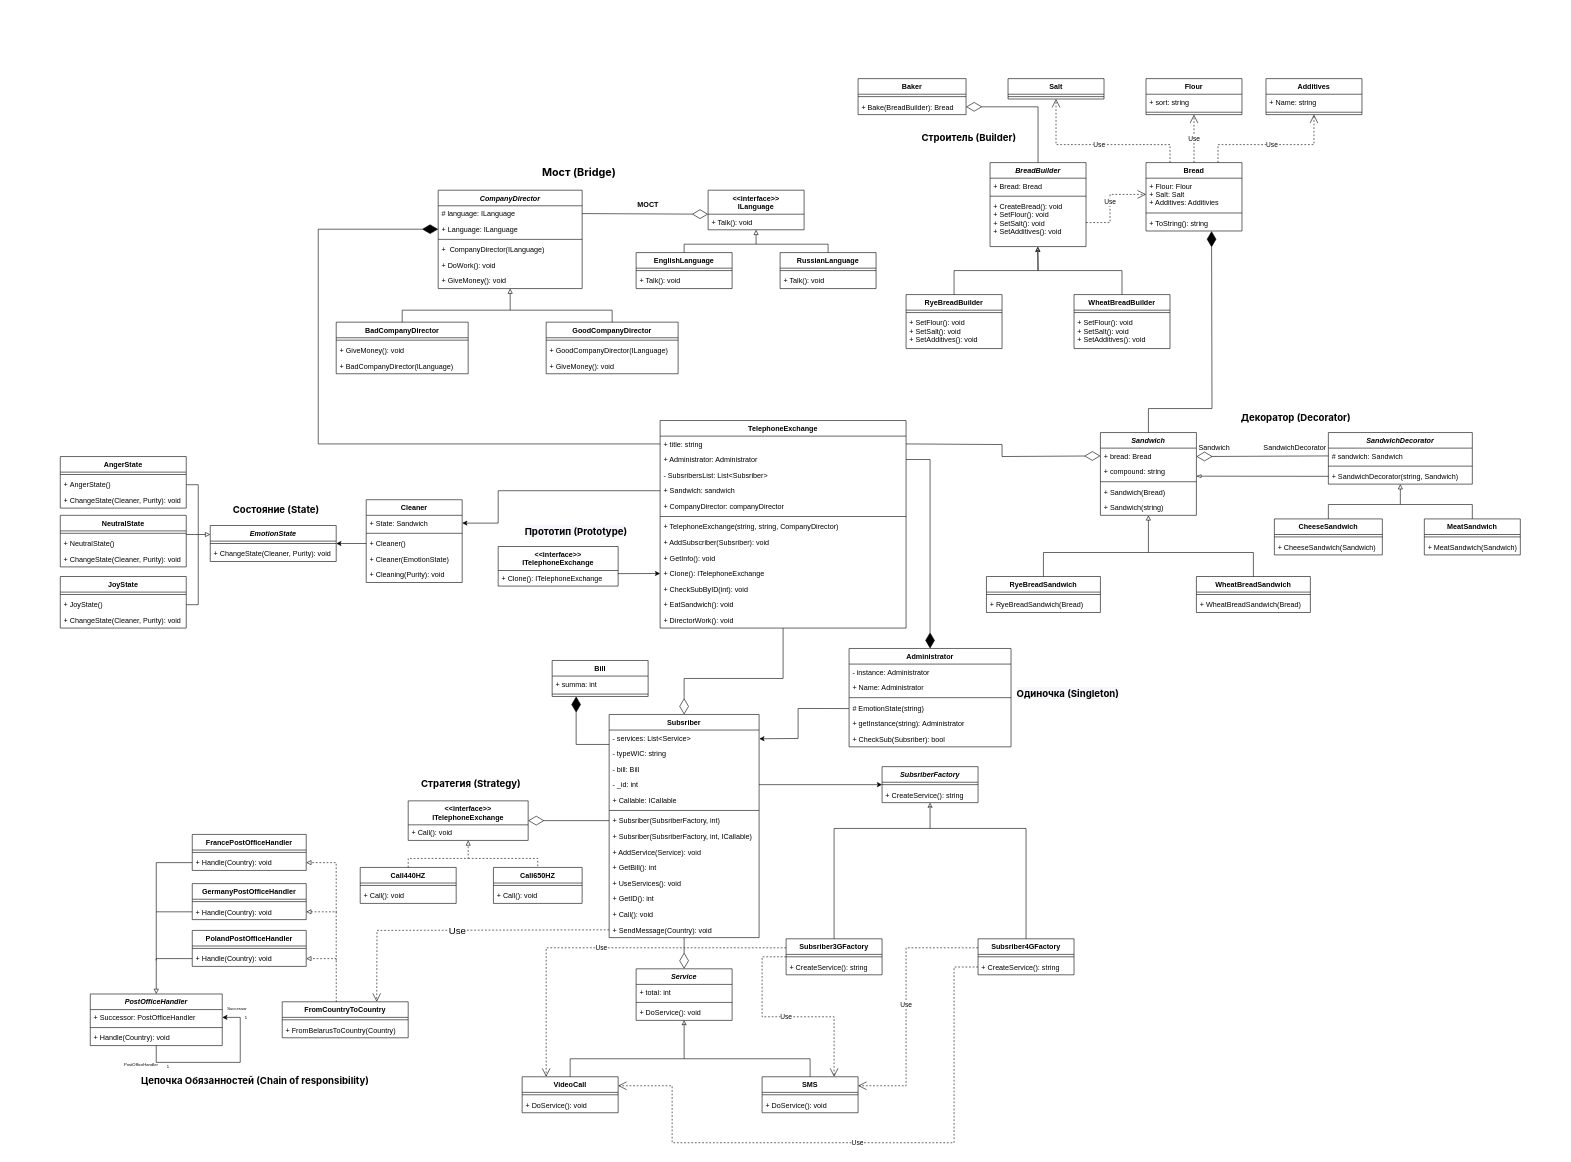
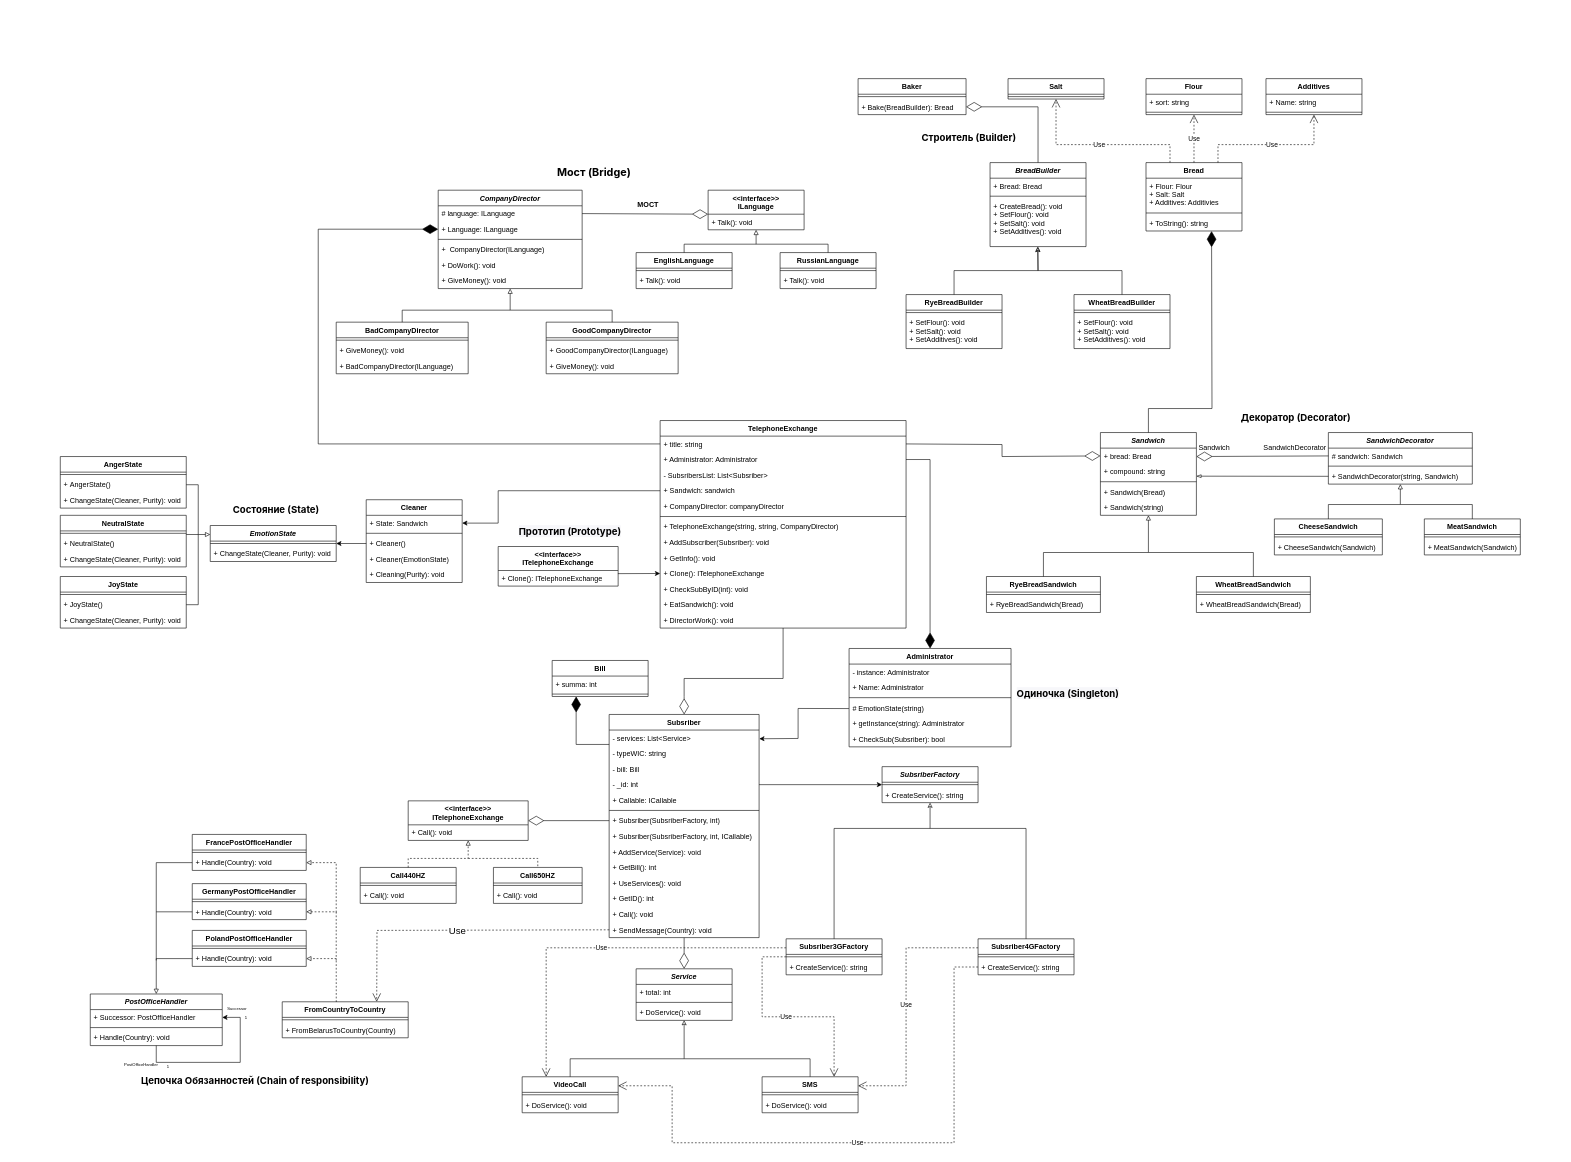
(579, 171) -> (594, 171)
(1122, 194) -> none
(576, 531) -> (570, 531)
(471, 783) -> none
